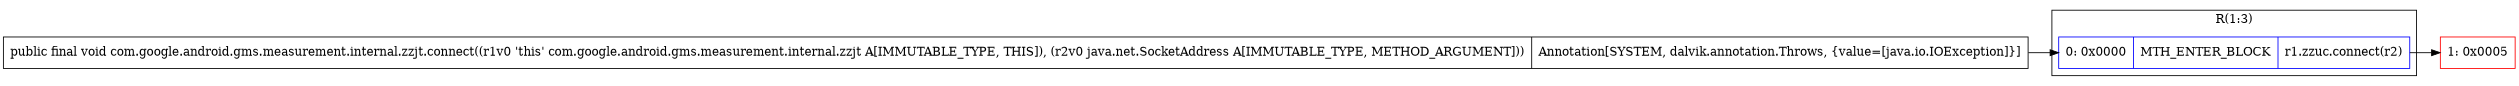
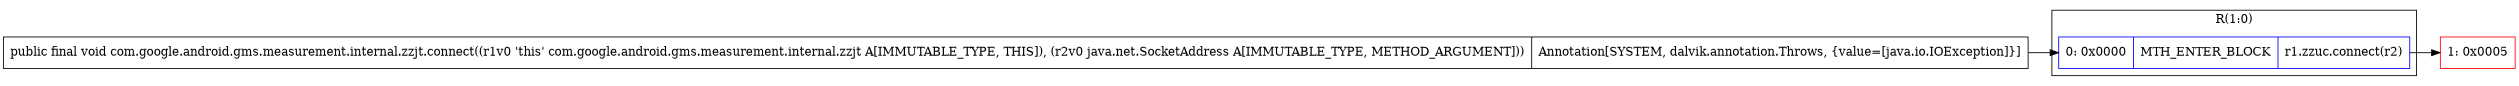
(2234, 20) -> (2234, 20)
